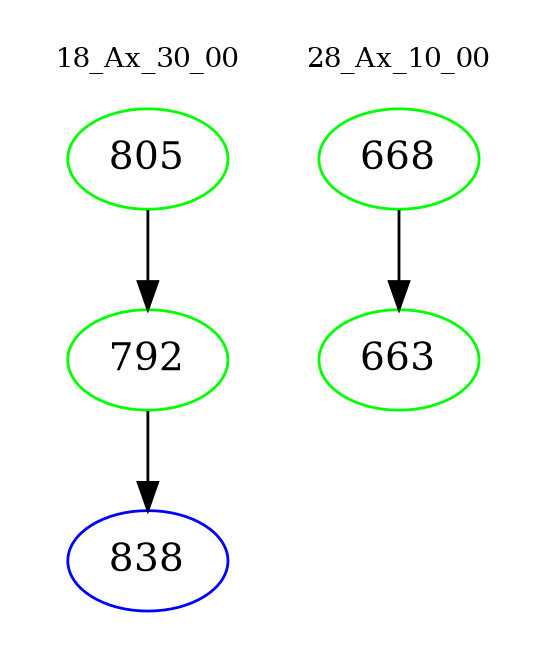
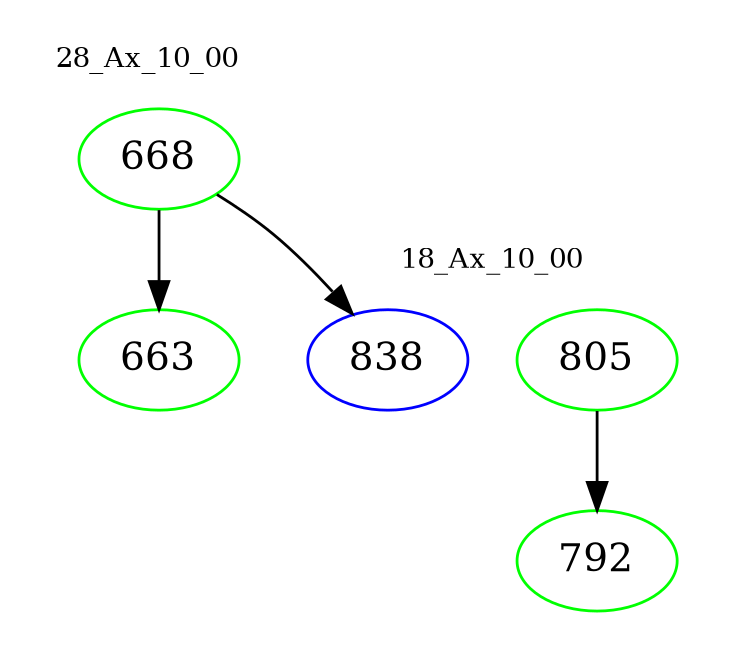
(148, 60) -> (492, 261)
(148, 447) -> (304, 262)
